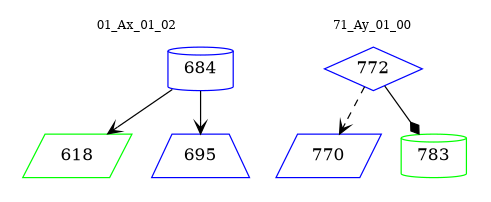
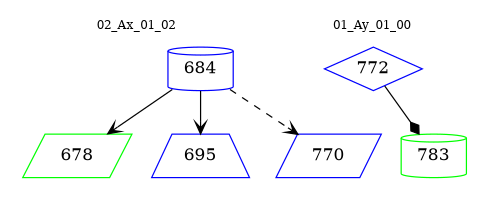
(137, 26) -> (137, 26)
(372, 26) -> (372, 26)
(355, 105) -> (250, 103)
(77, 156) -> (77, 156)
